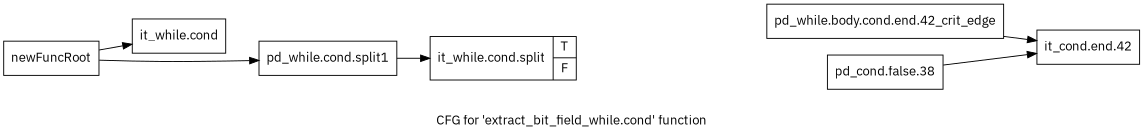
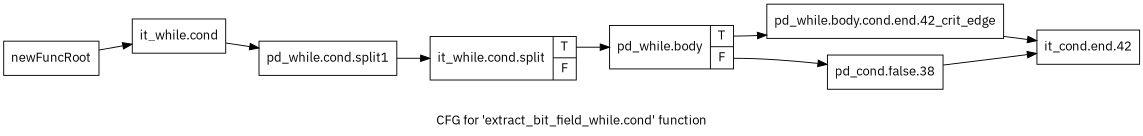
none -> (672, 47)
(174, 62) -> (238, 45)
